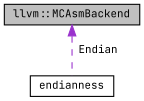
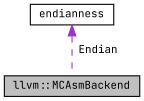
(72, 56) -> (72, 56)
